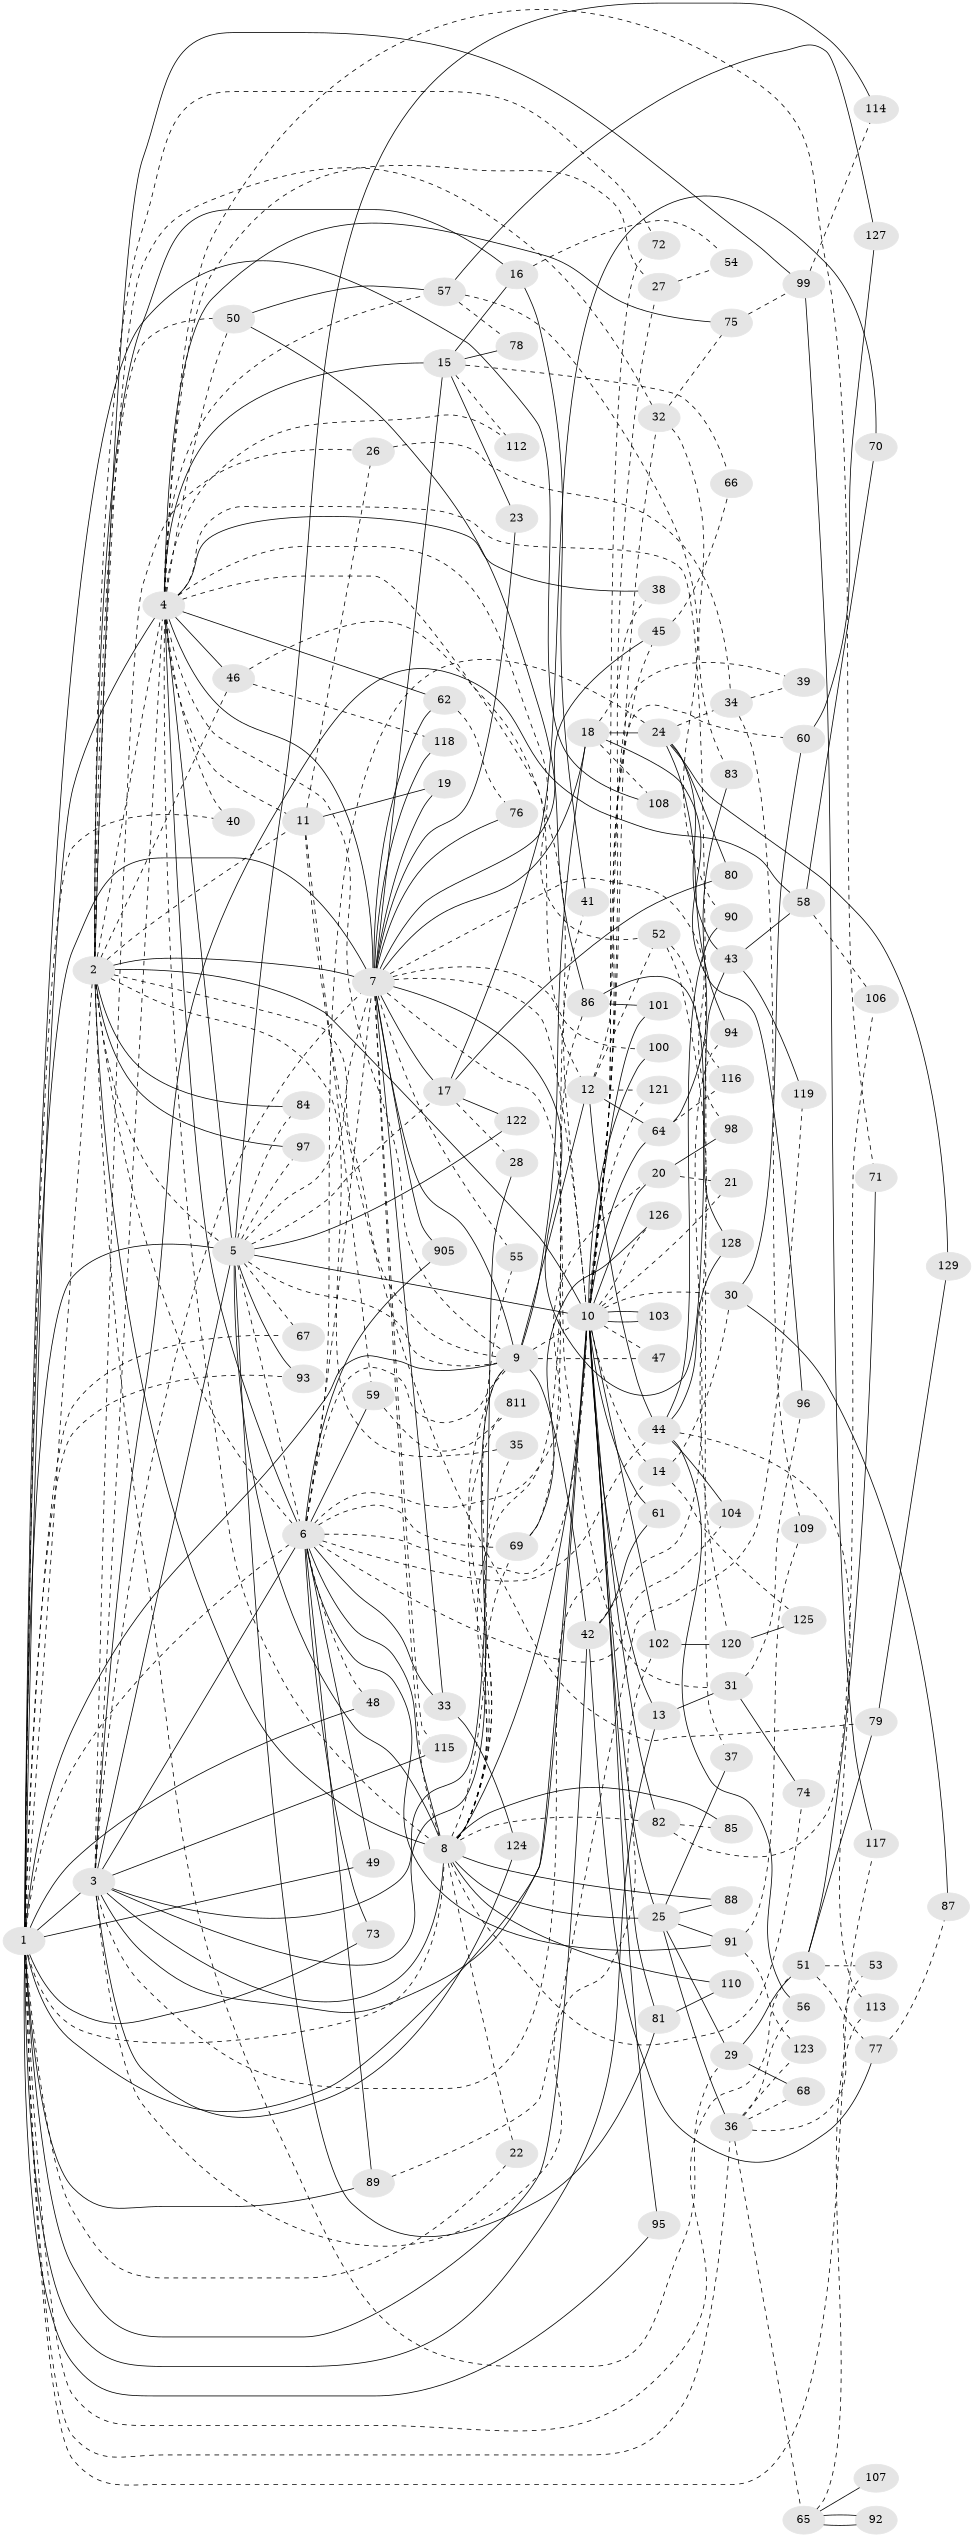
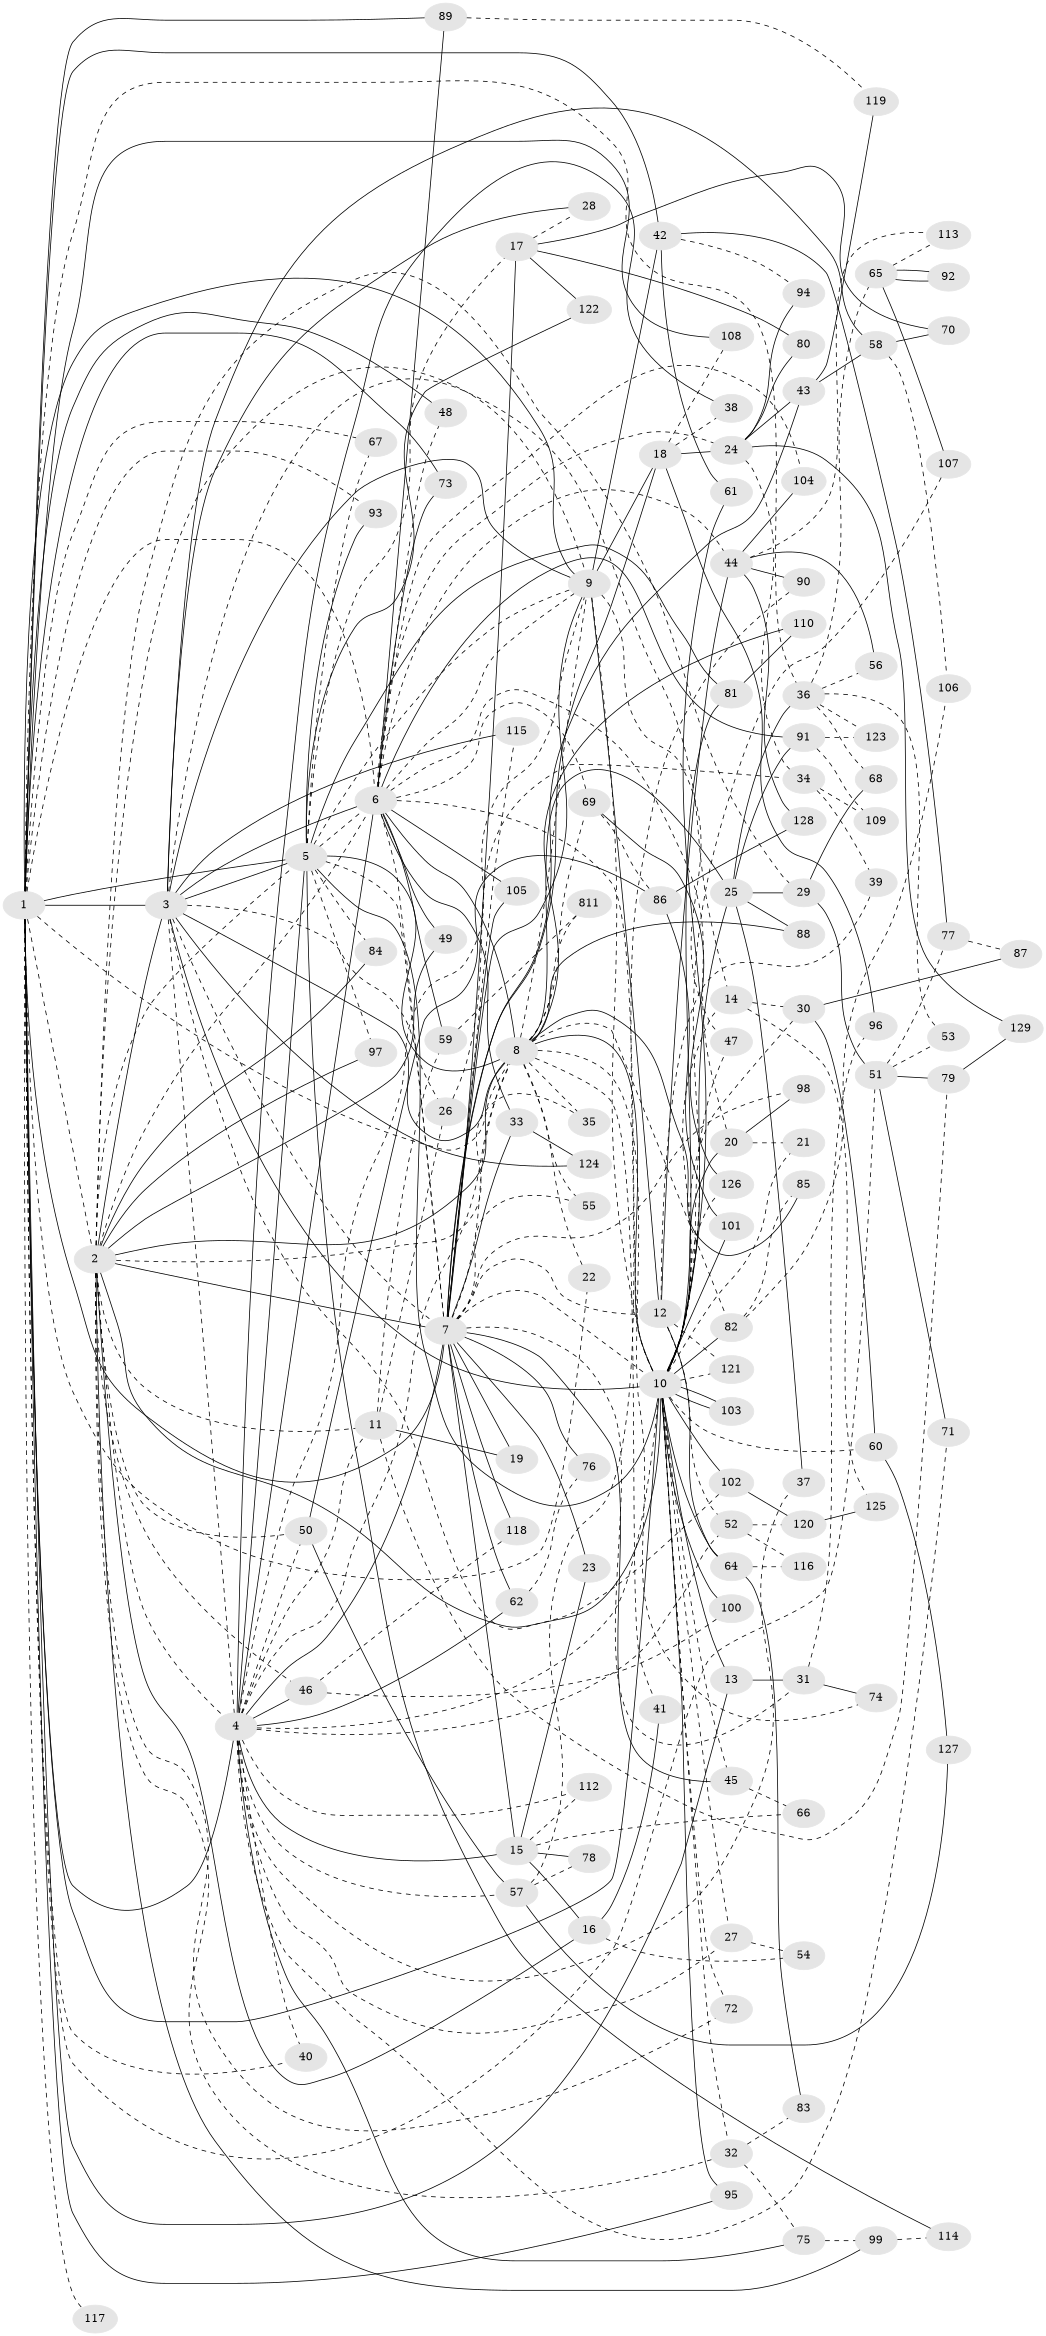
none -> (717, 842)
(832, 1065) -> none
none -> (126, 1081)
(445, 1252) -> (517, 891)
(191, 1904) -> (310, 1129)
